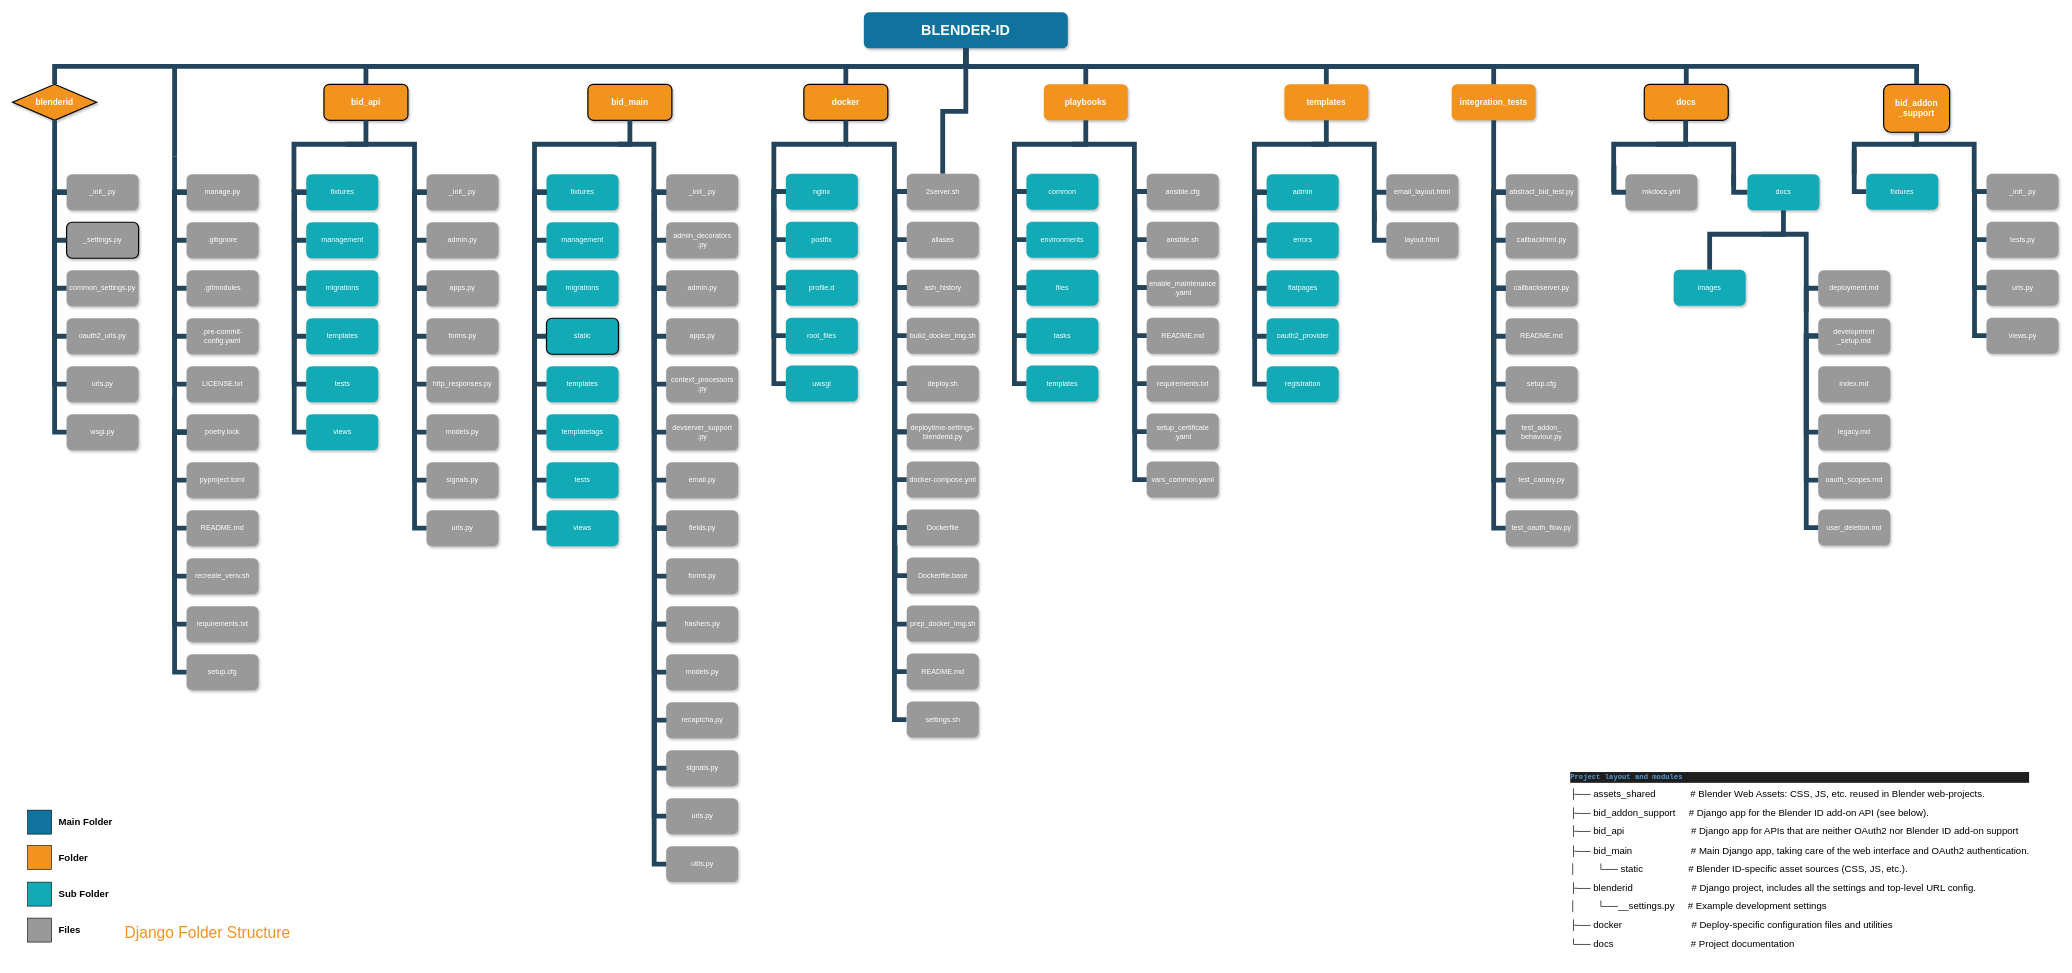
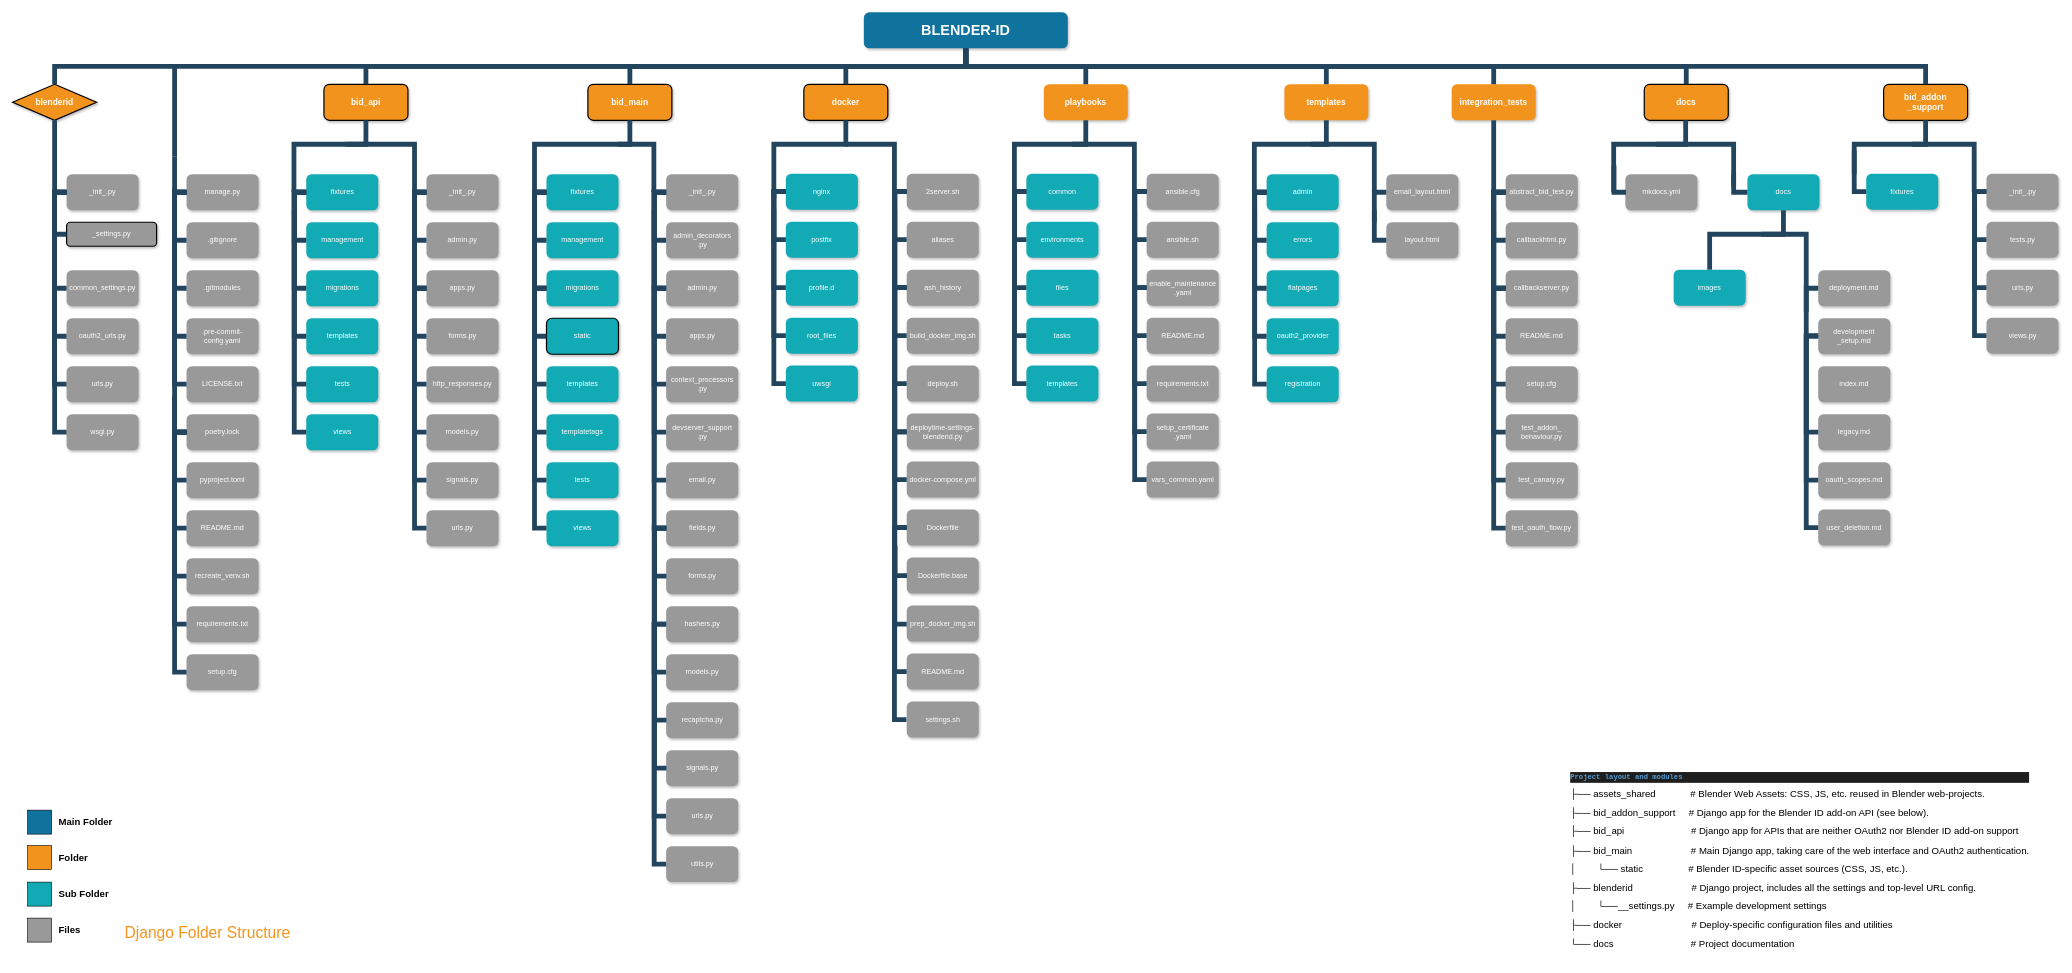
(1917, 108) -> (1926, 102)
(945, 111) -> (630, 76)
(102, 240) -> (111, 234)
